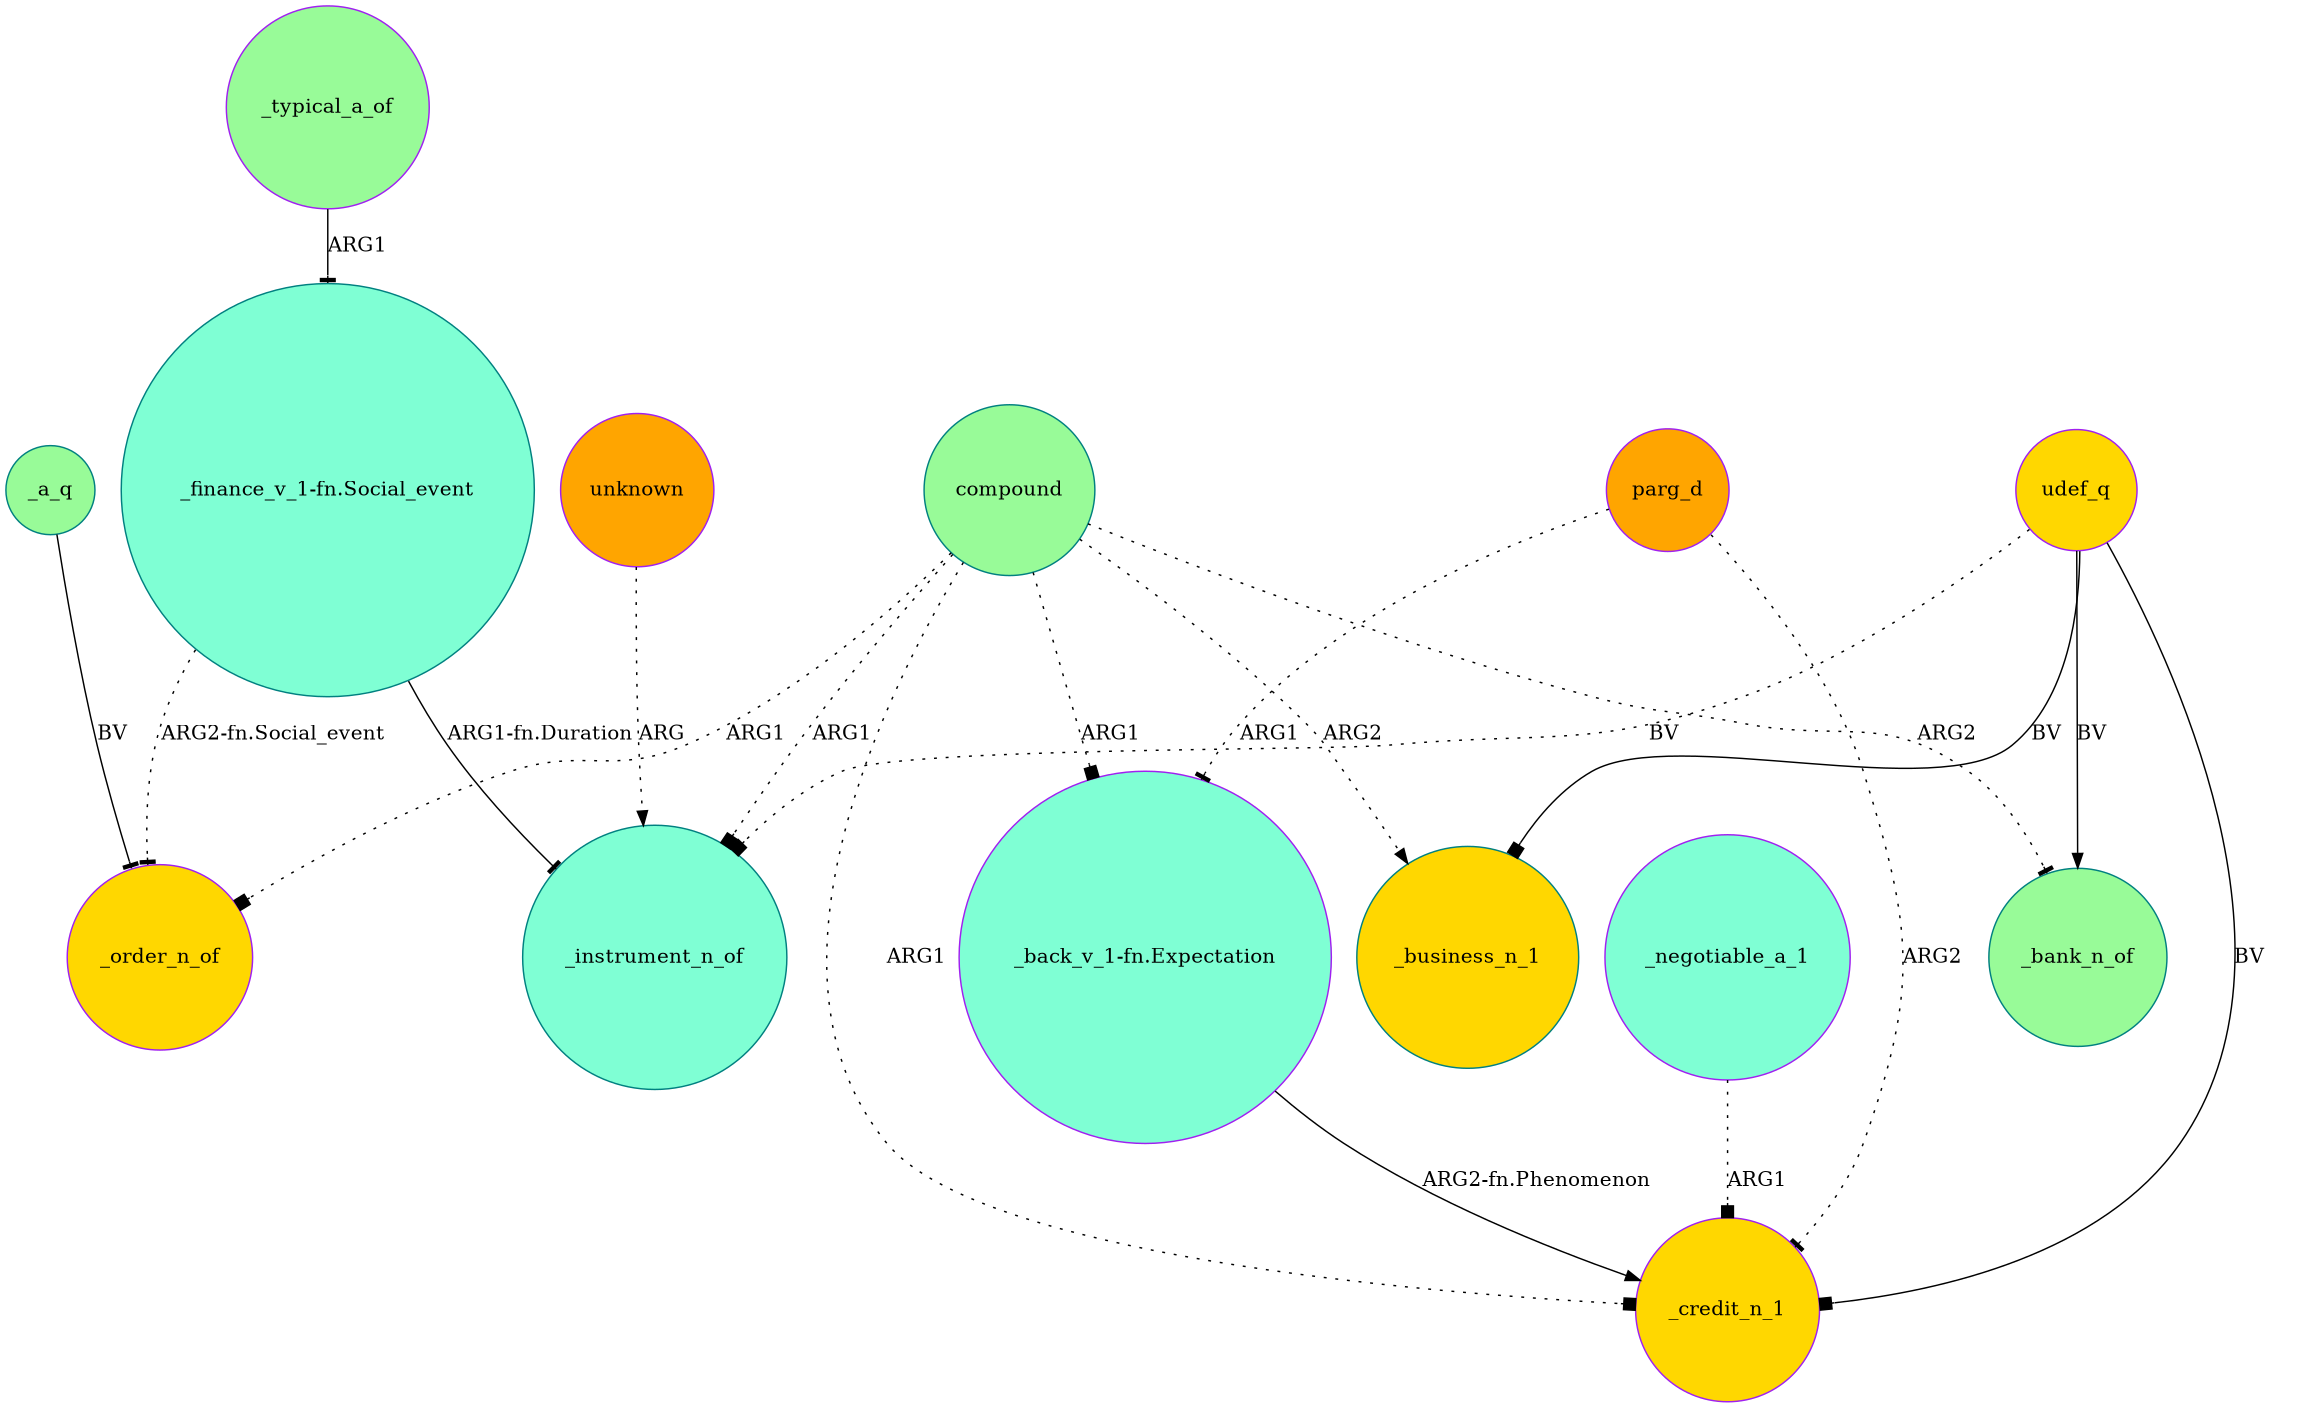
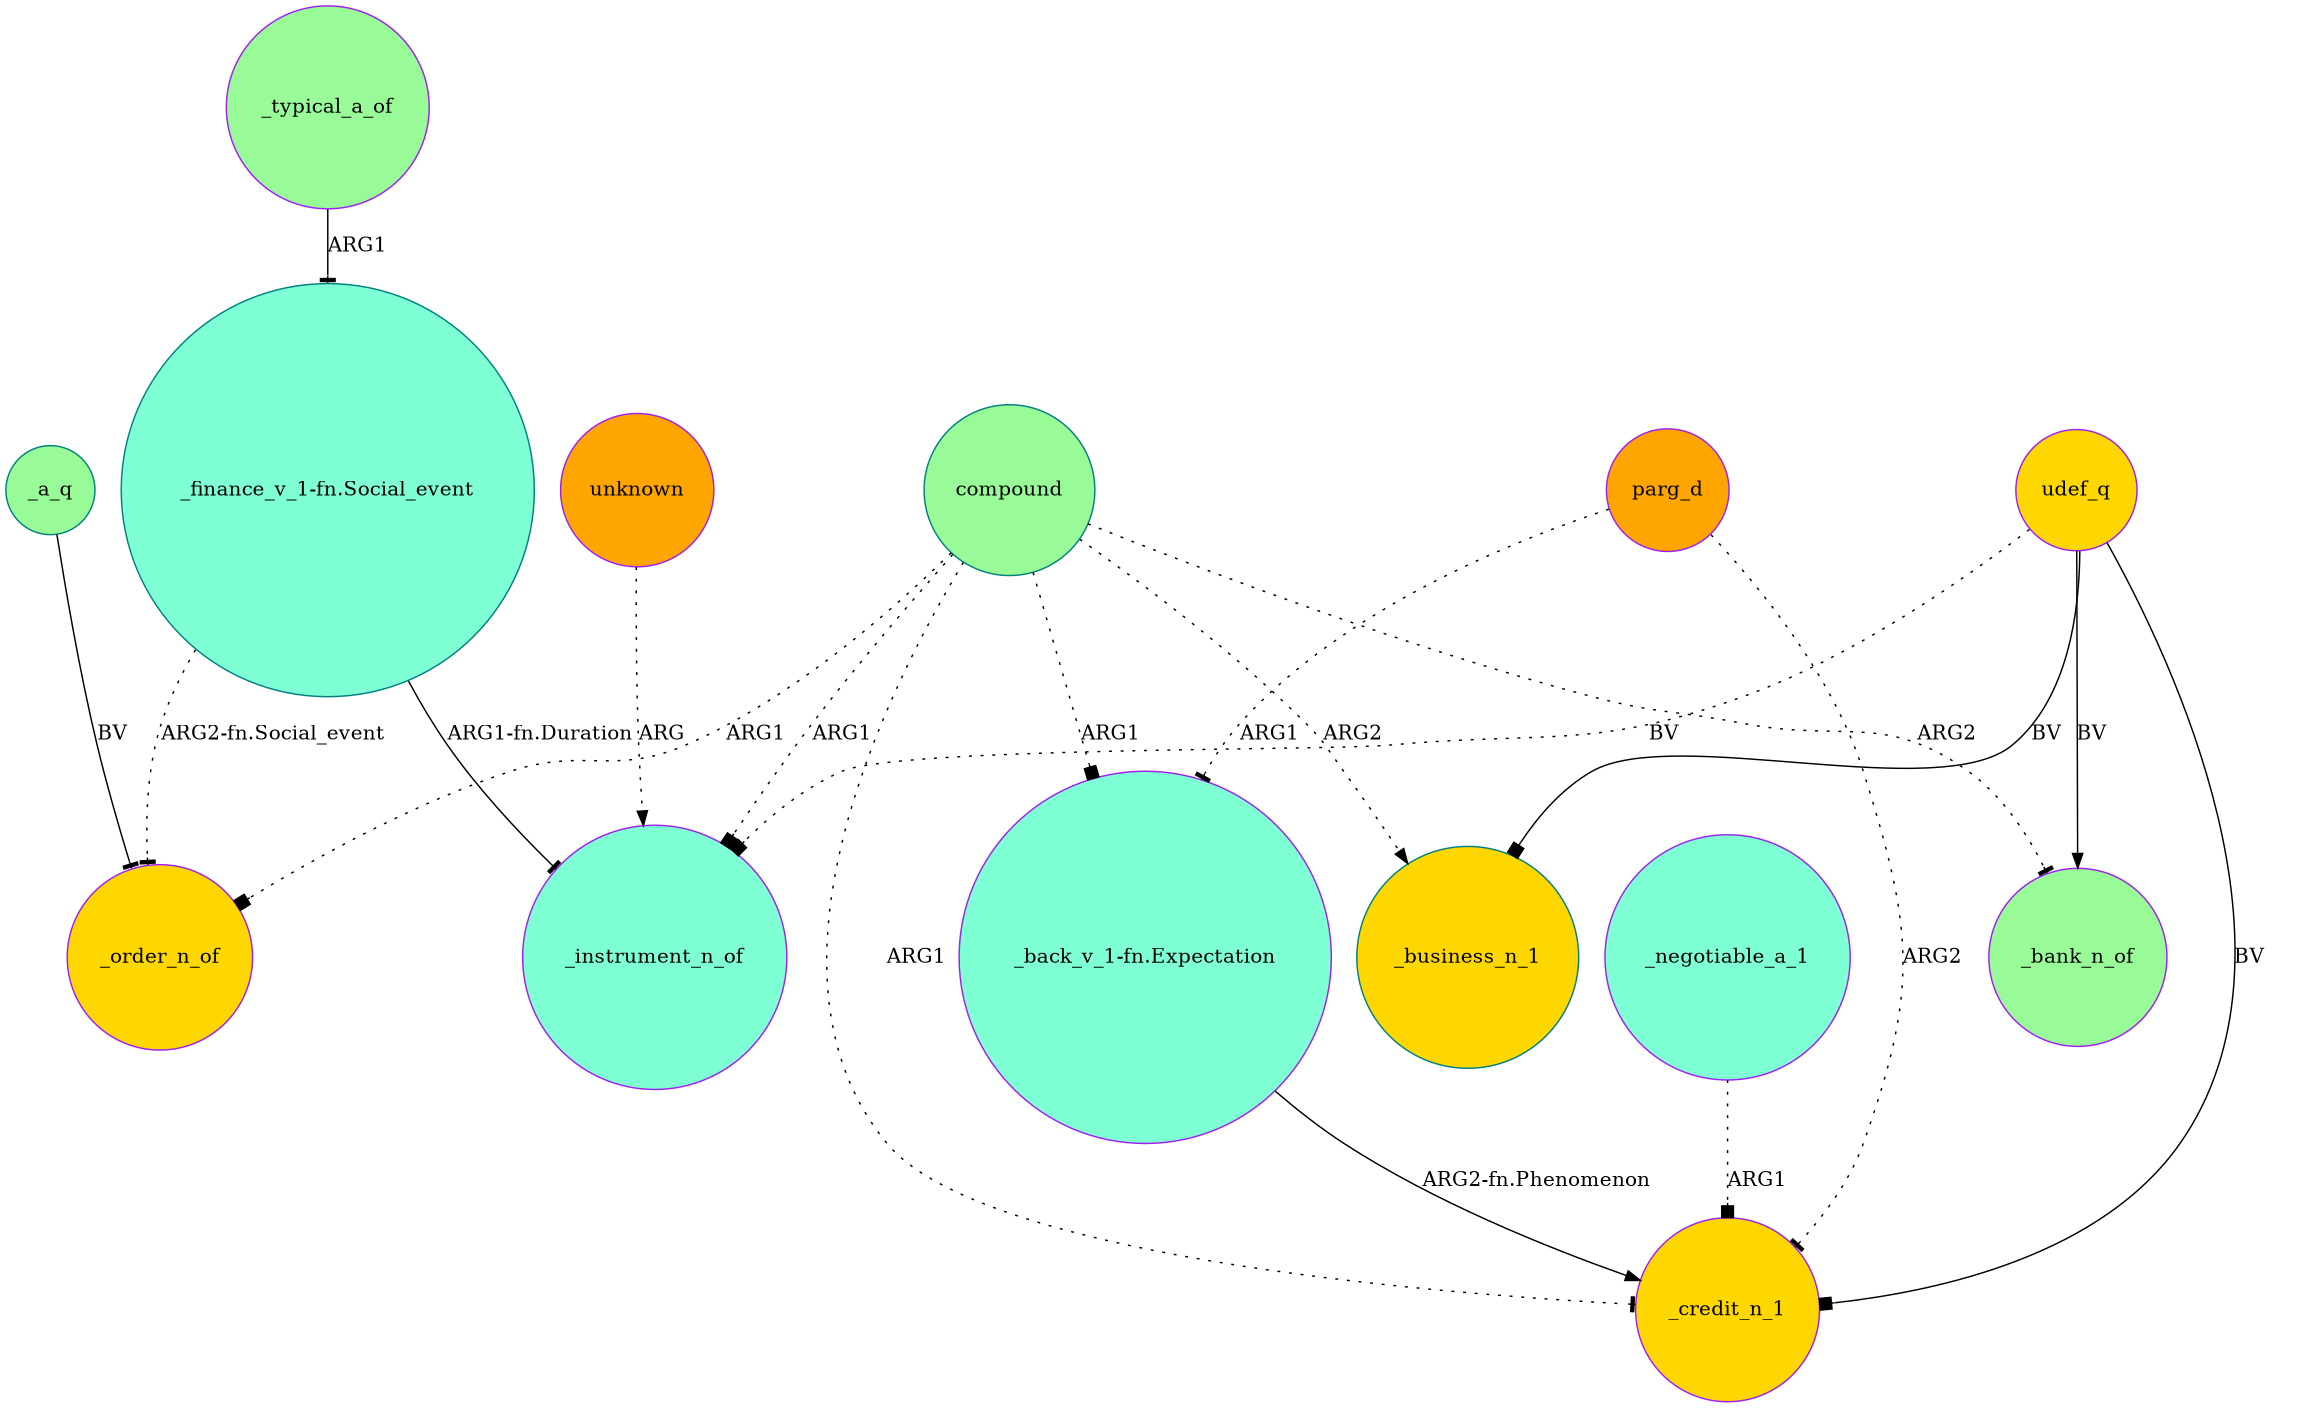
(655, 957) -> (655, 957)
(2078, 957) -> (2078, 957)
(943, 1185) -> (943, 1185)
